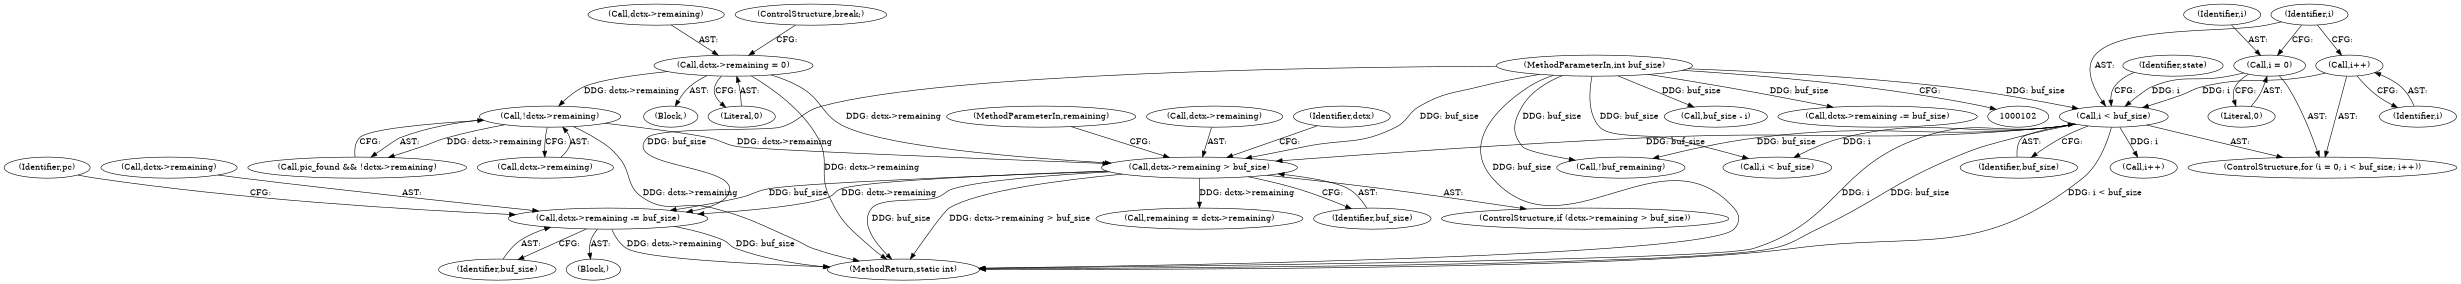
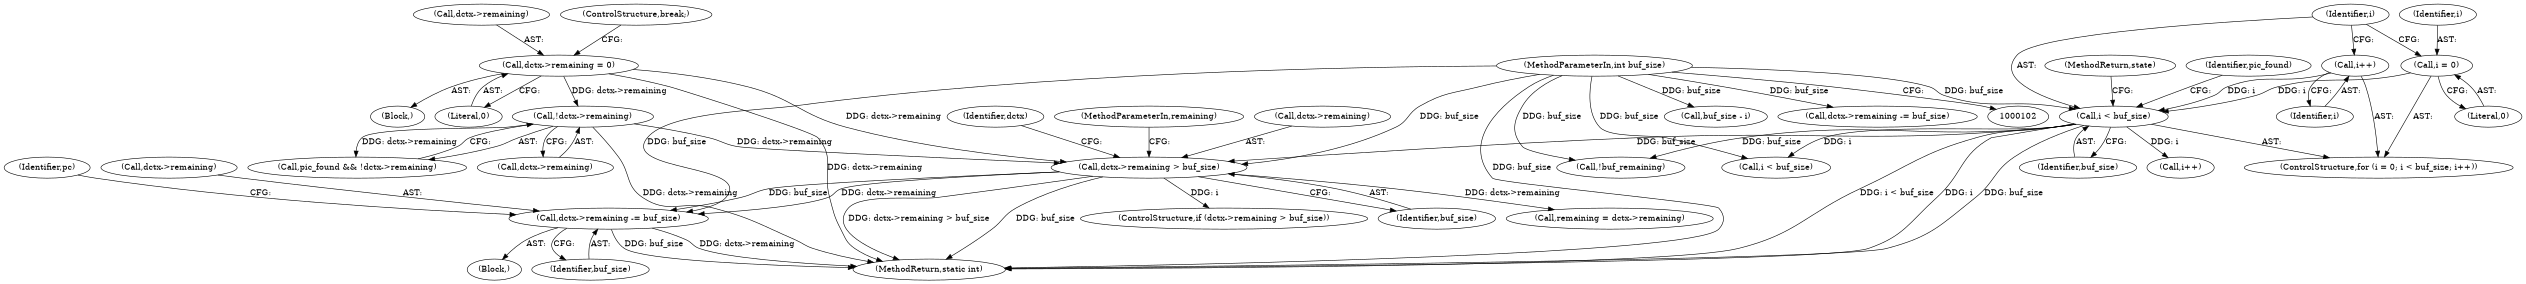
(2173, 66) -> (2110, 66)
none -> (2249, 66)
(1455, 193) -> (1205, 193)
